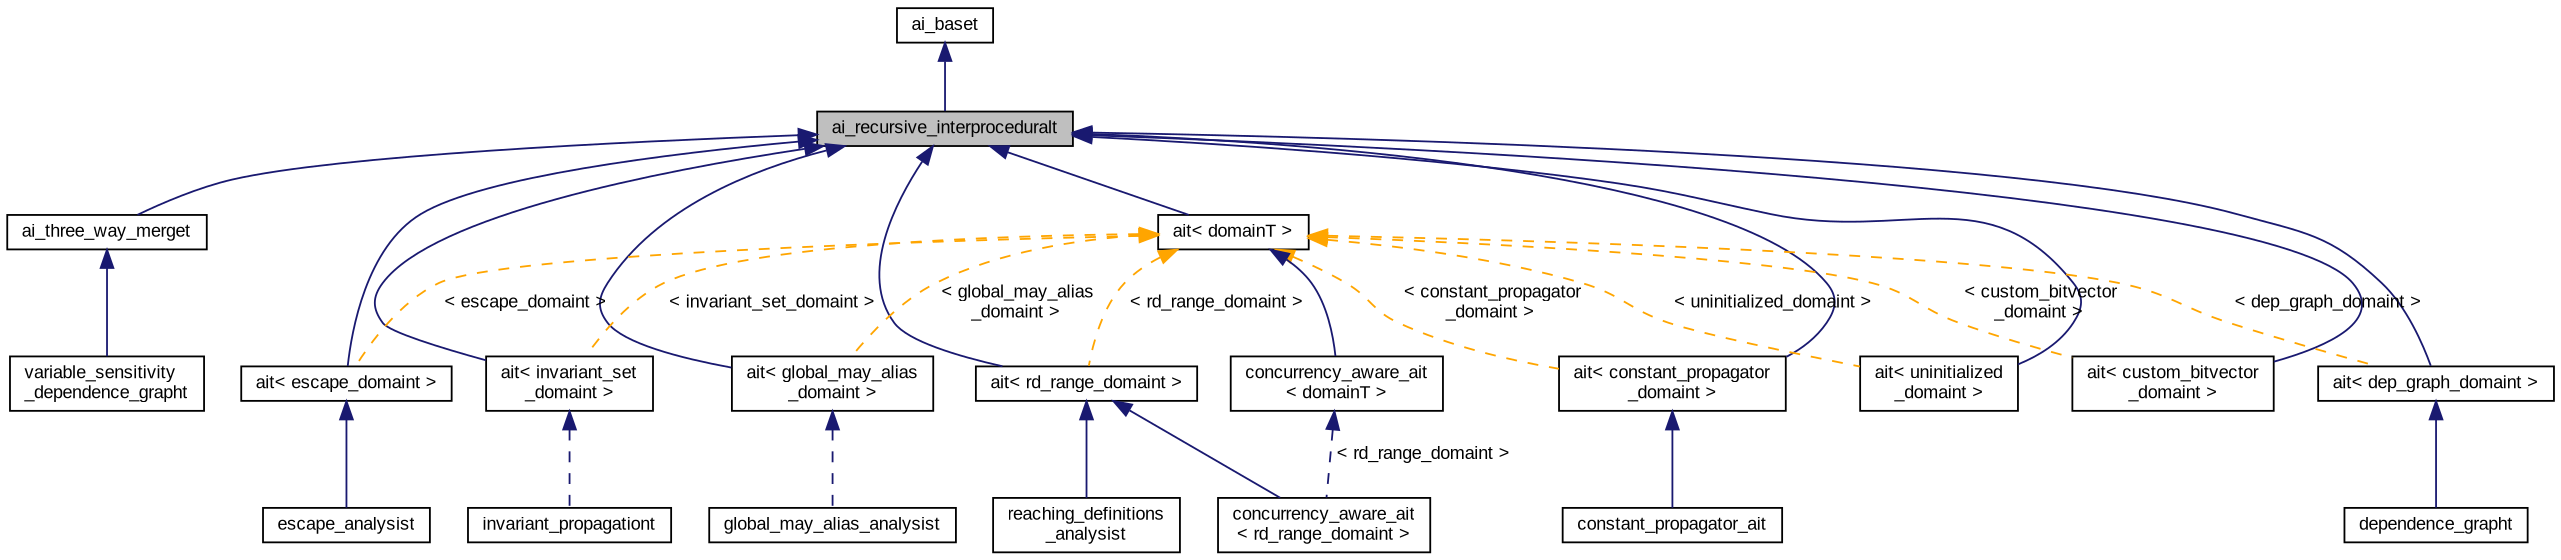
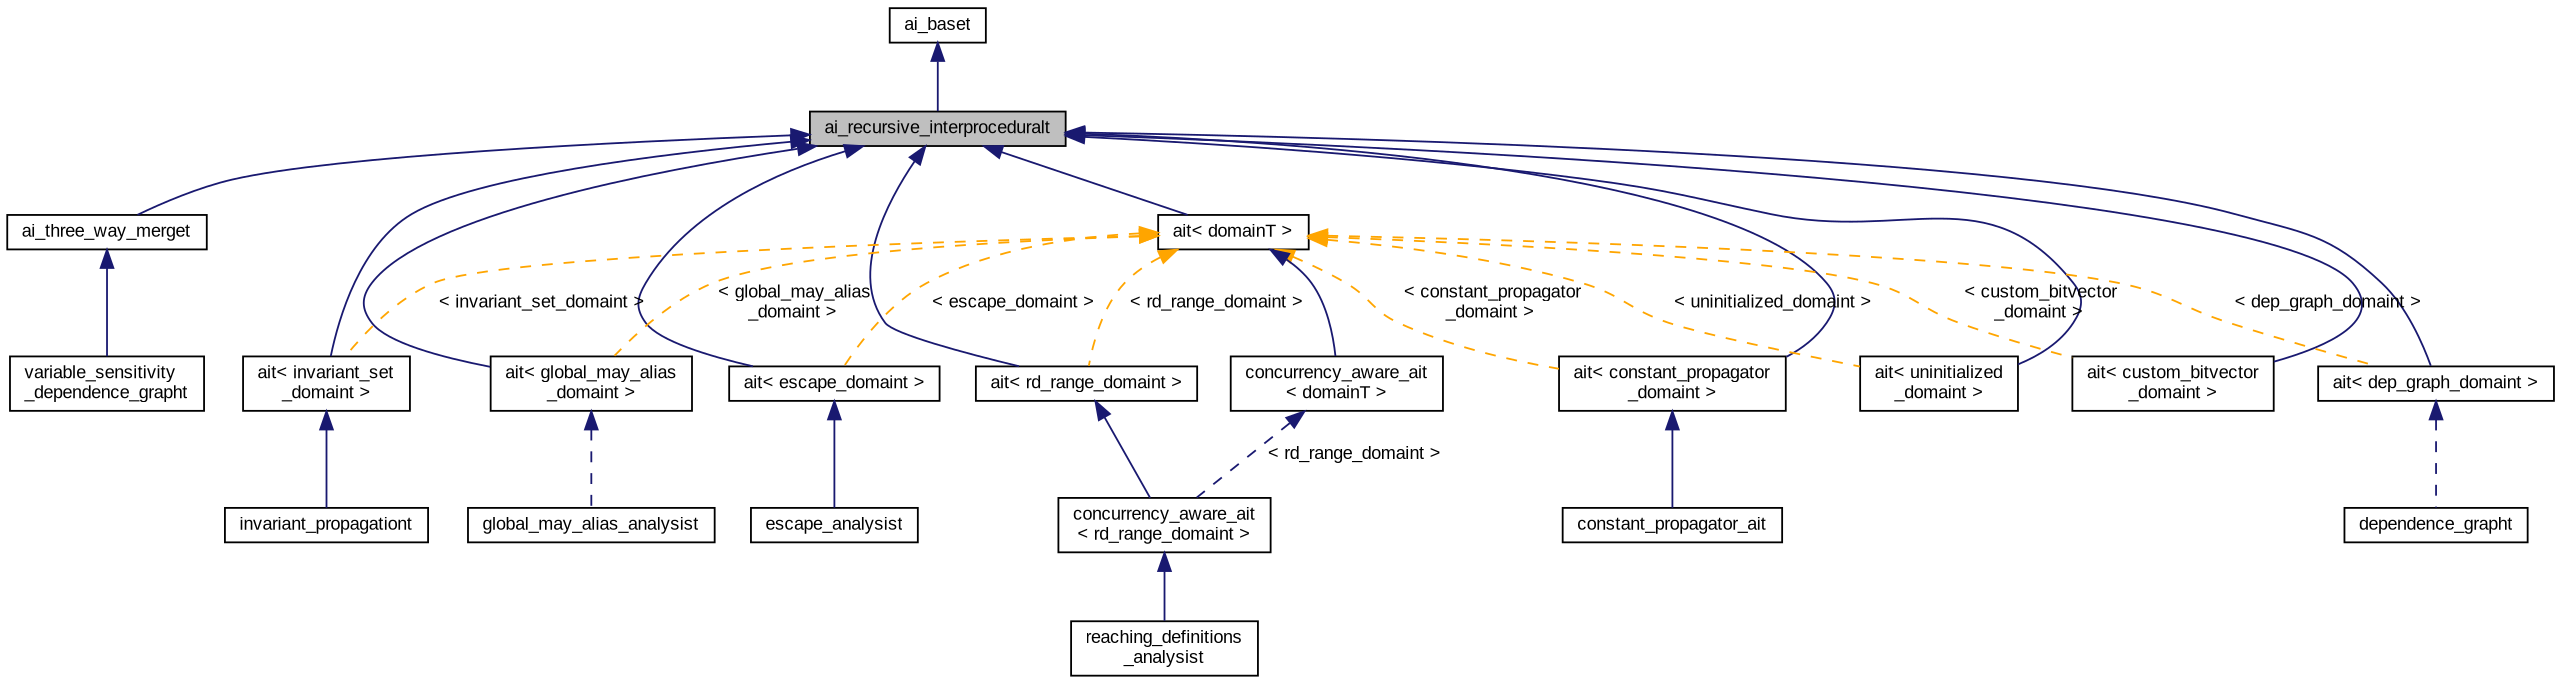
(1087, 459) -> (1165, 596)
(2436, 464) -> (2436, 464)
(570, 469) -> (326, 469)
